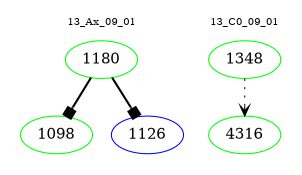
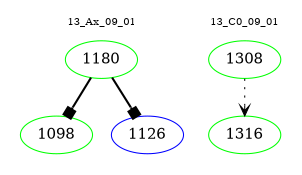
(245, 60) -> (245, 60)
(245, 135) -> (245, 135)
